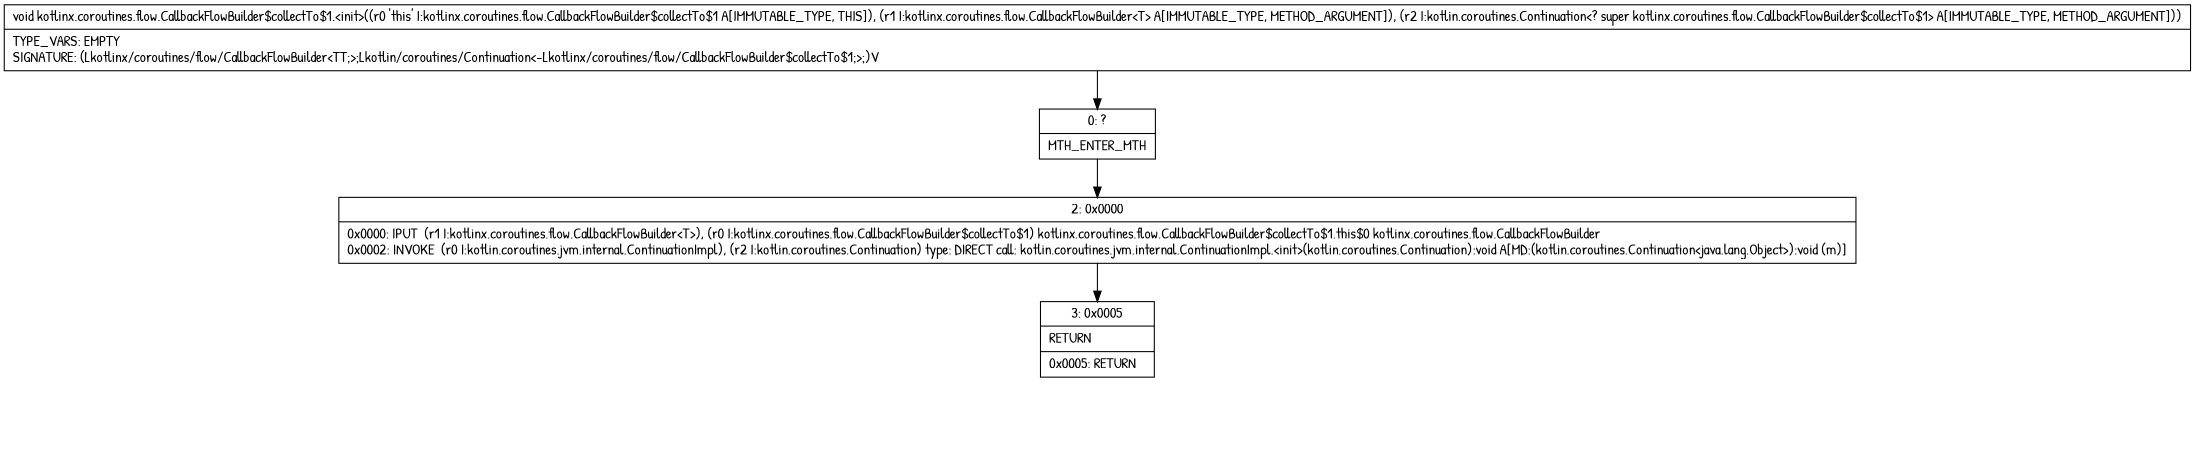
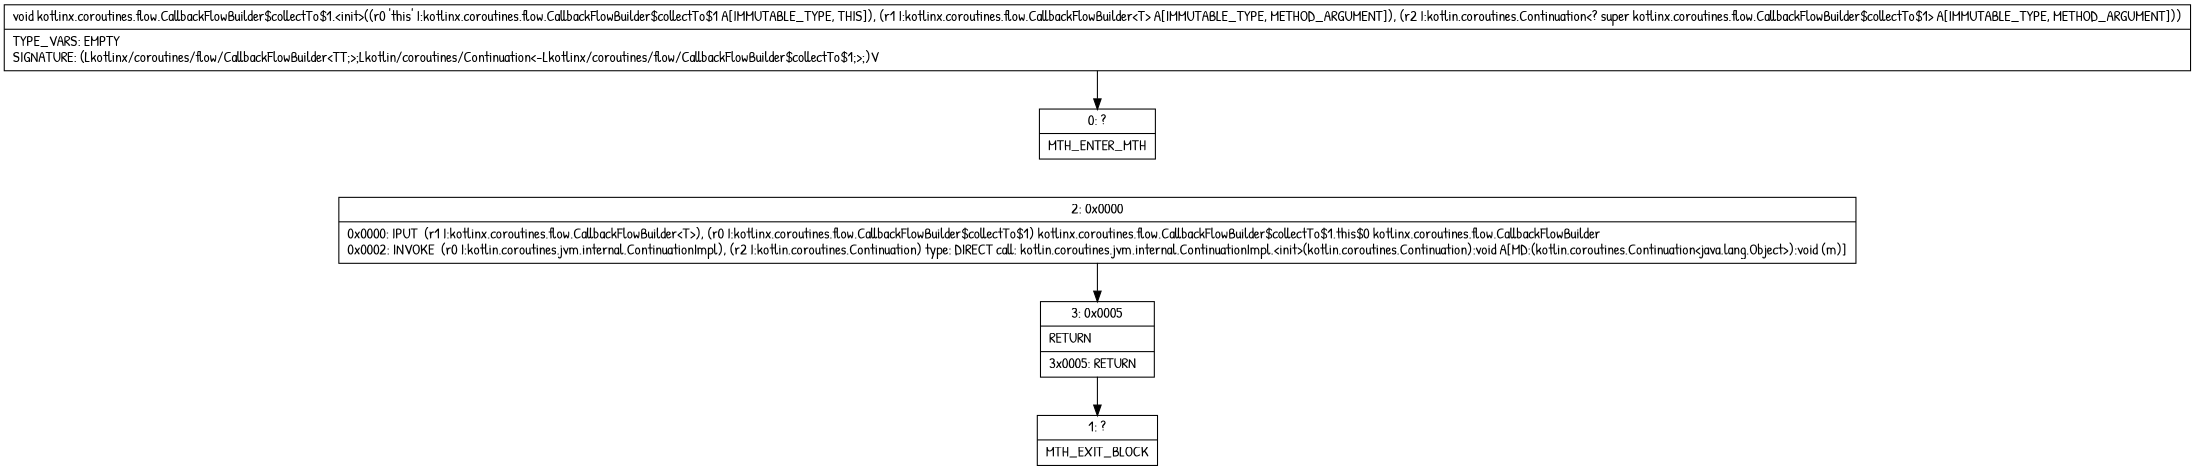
(1097, 173) -> none
(1097, 364) -> (1097, 364)
none -> (1097, 440)
